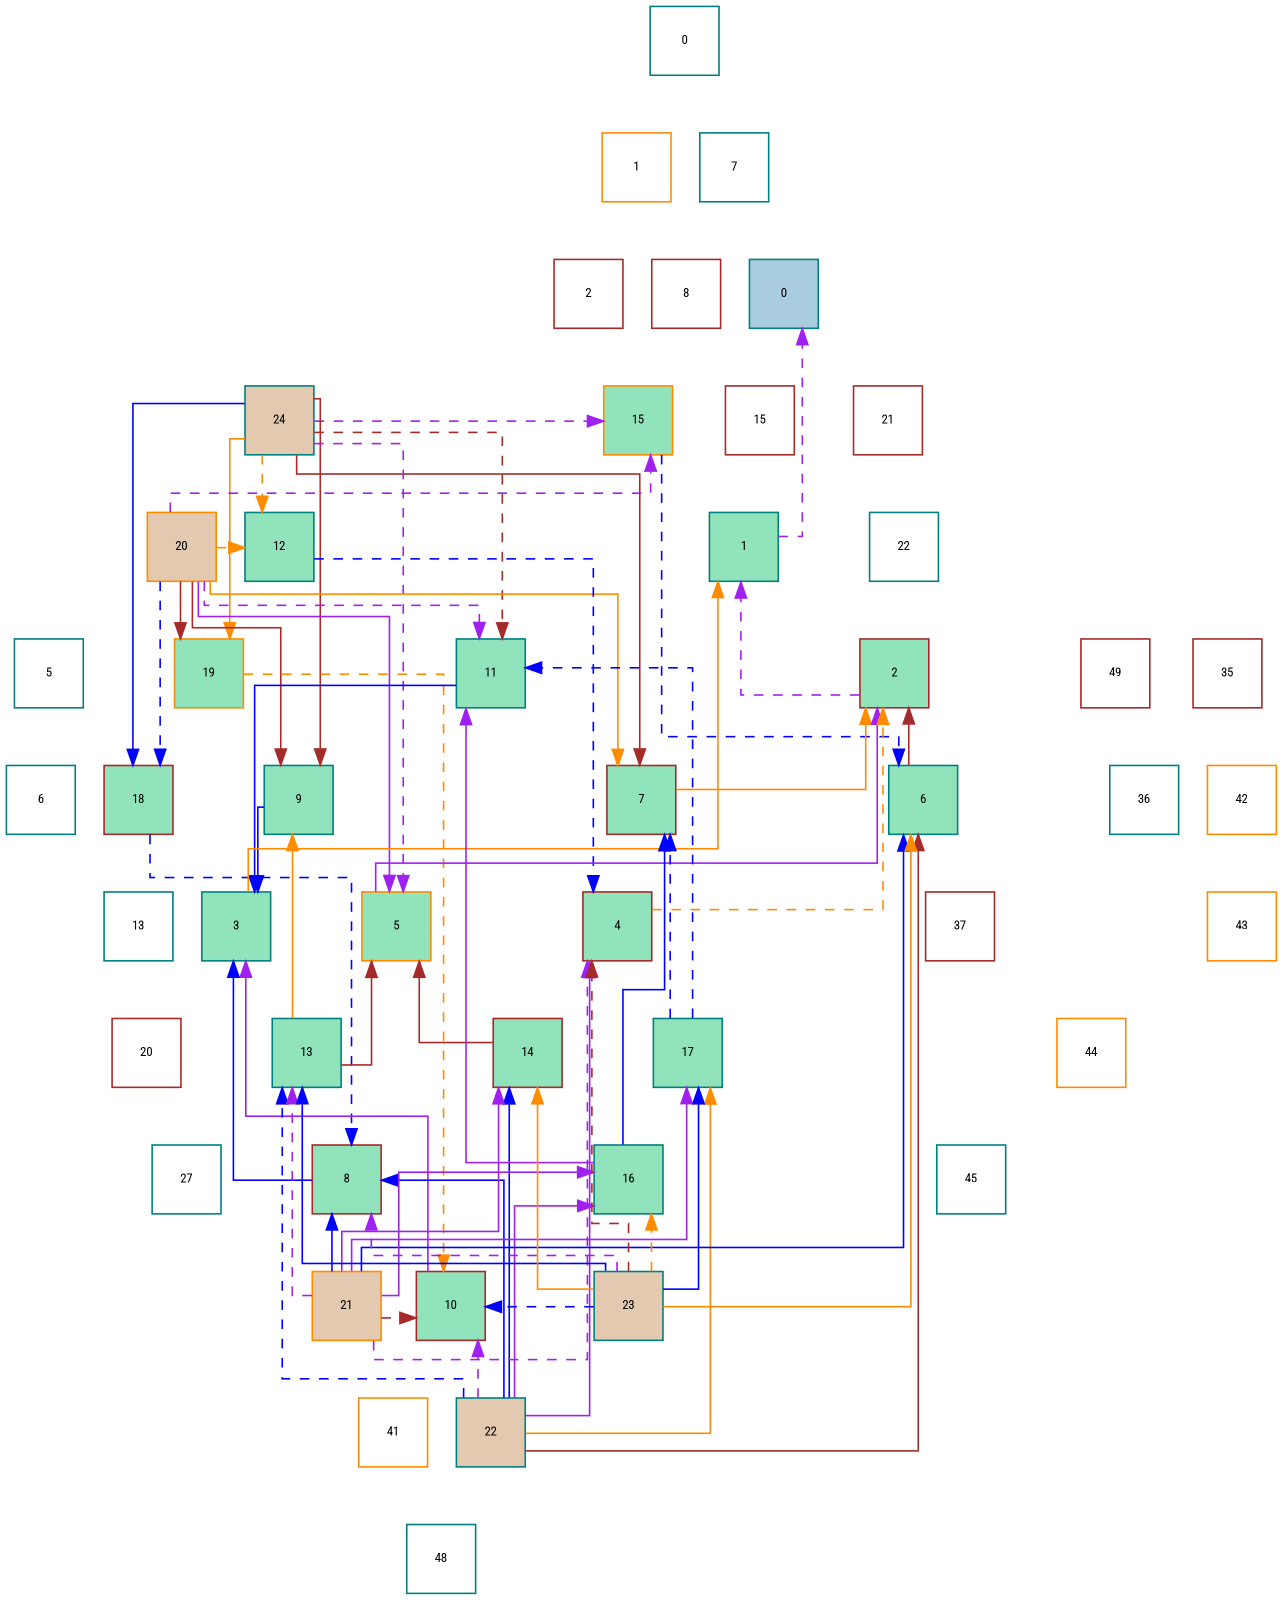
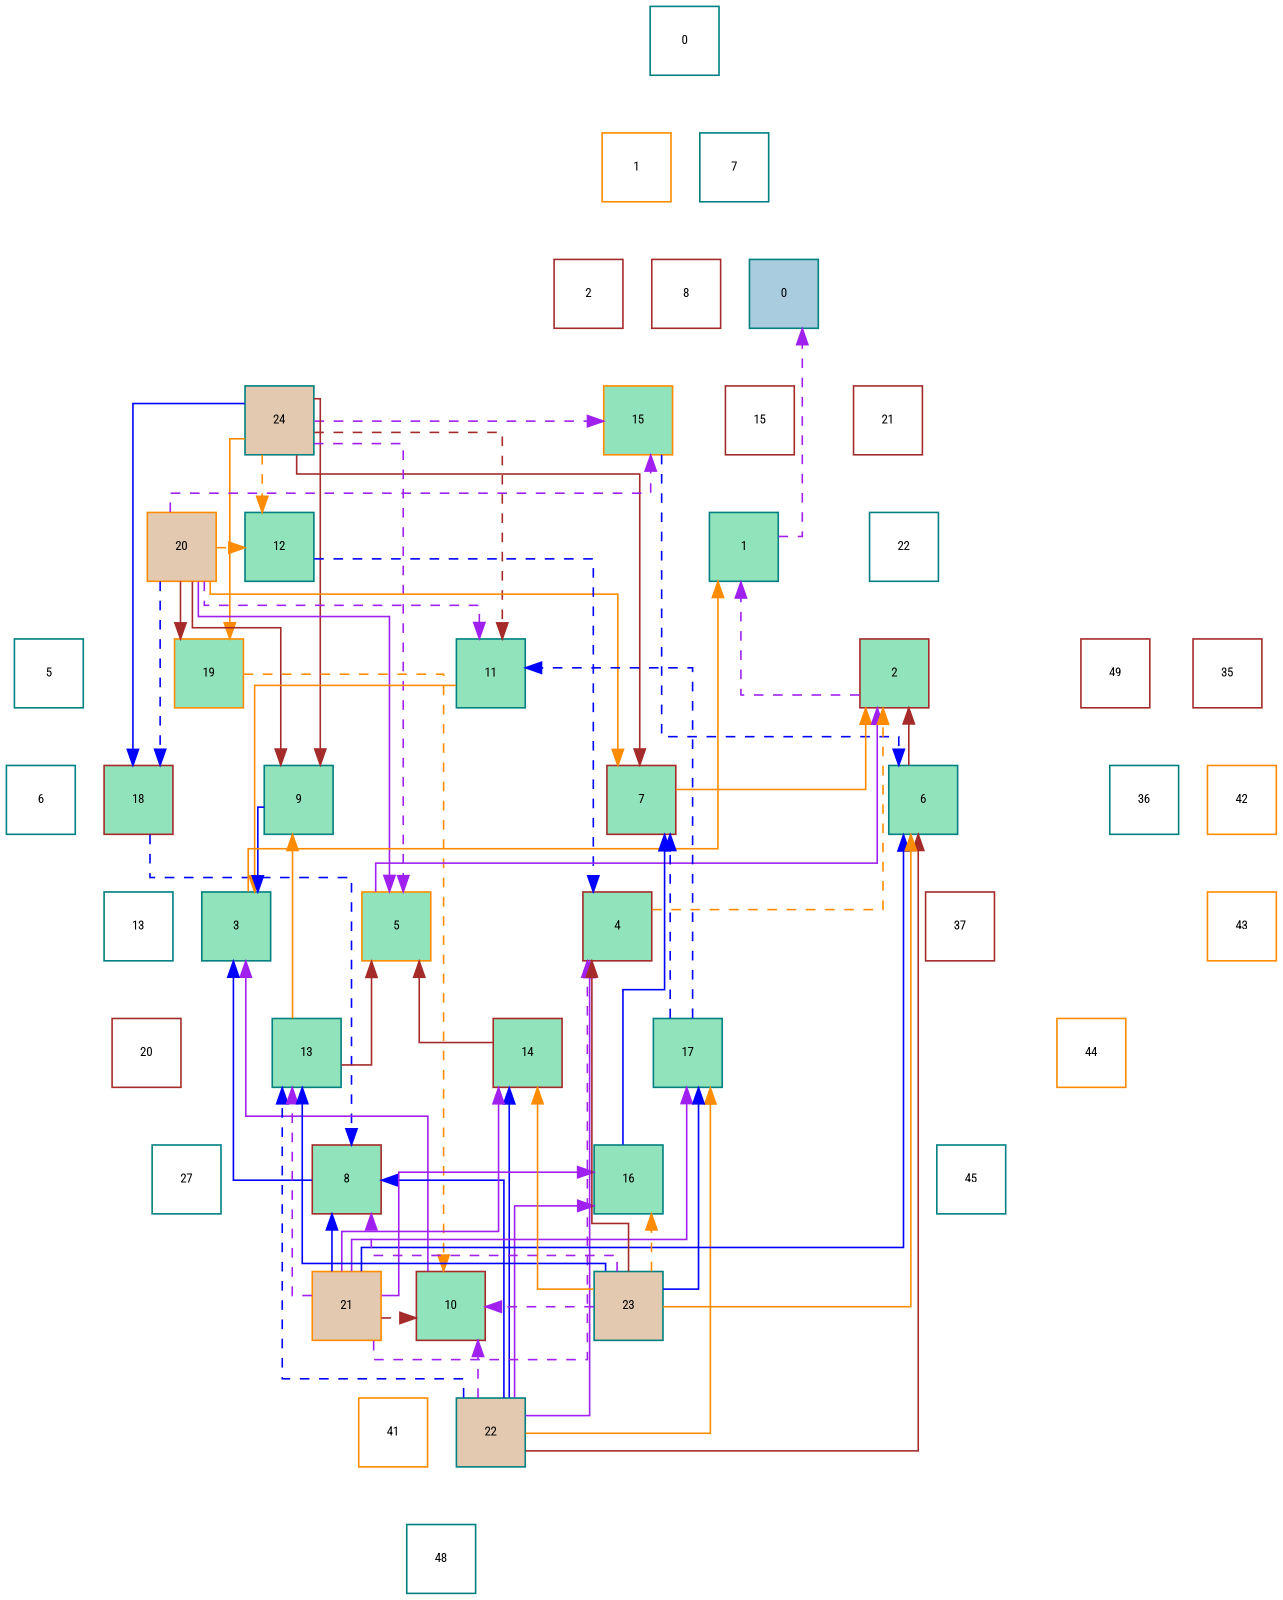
(260, 685) -> (260, 685)
(466, 1008) -> none
(592, 1143) -> (592, 1143)
(548, 1307) -> (548, 1307)
